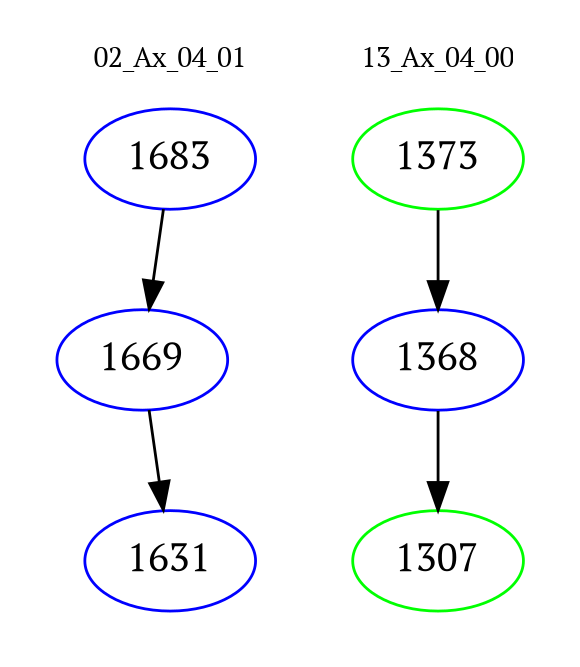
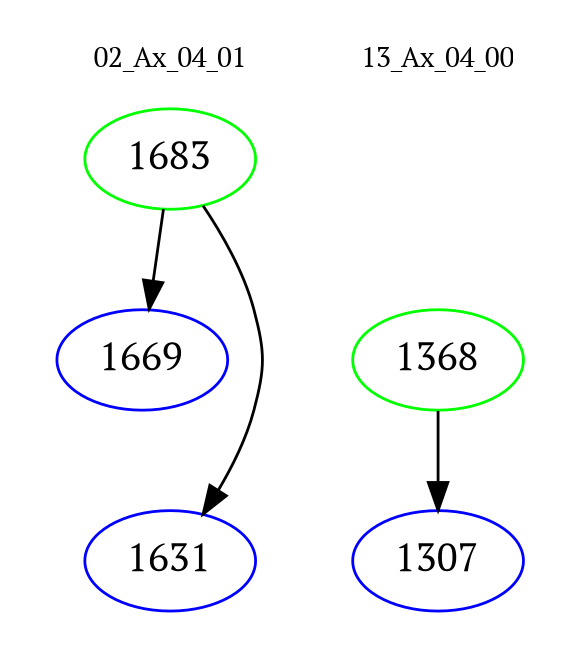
(170, 159) -> (170, 159)
(438, 159) -> none
(438, 360) -> (438, 360)
(154, 446) -> (261, 346)
(438, 561) -> (438, 561)
